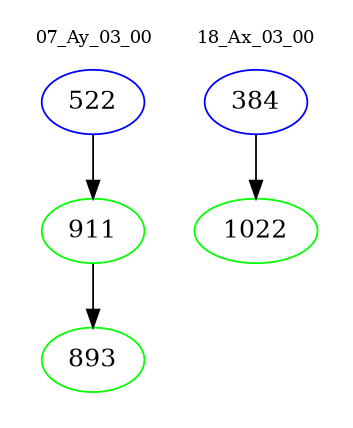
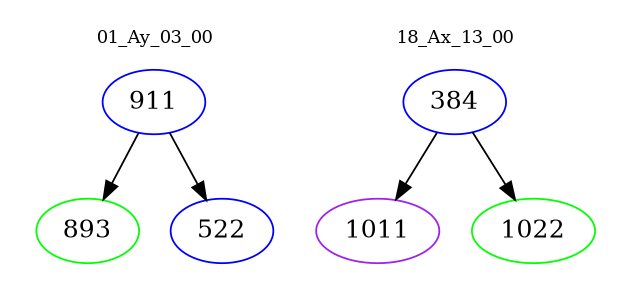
(94, 38) -> (155, 38)
(256, 38) -> (456, 38)
(93, 158) -> (184, 158)
(93, 231) -> (154, 102)
none -> (378, 231)
